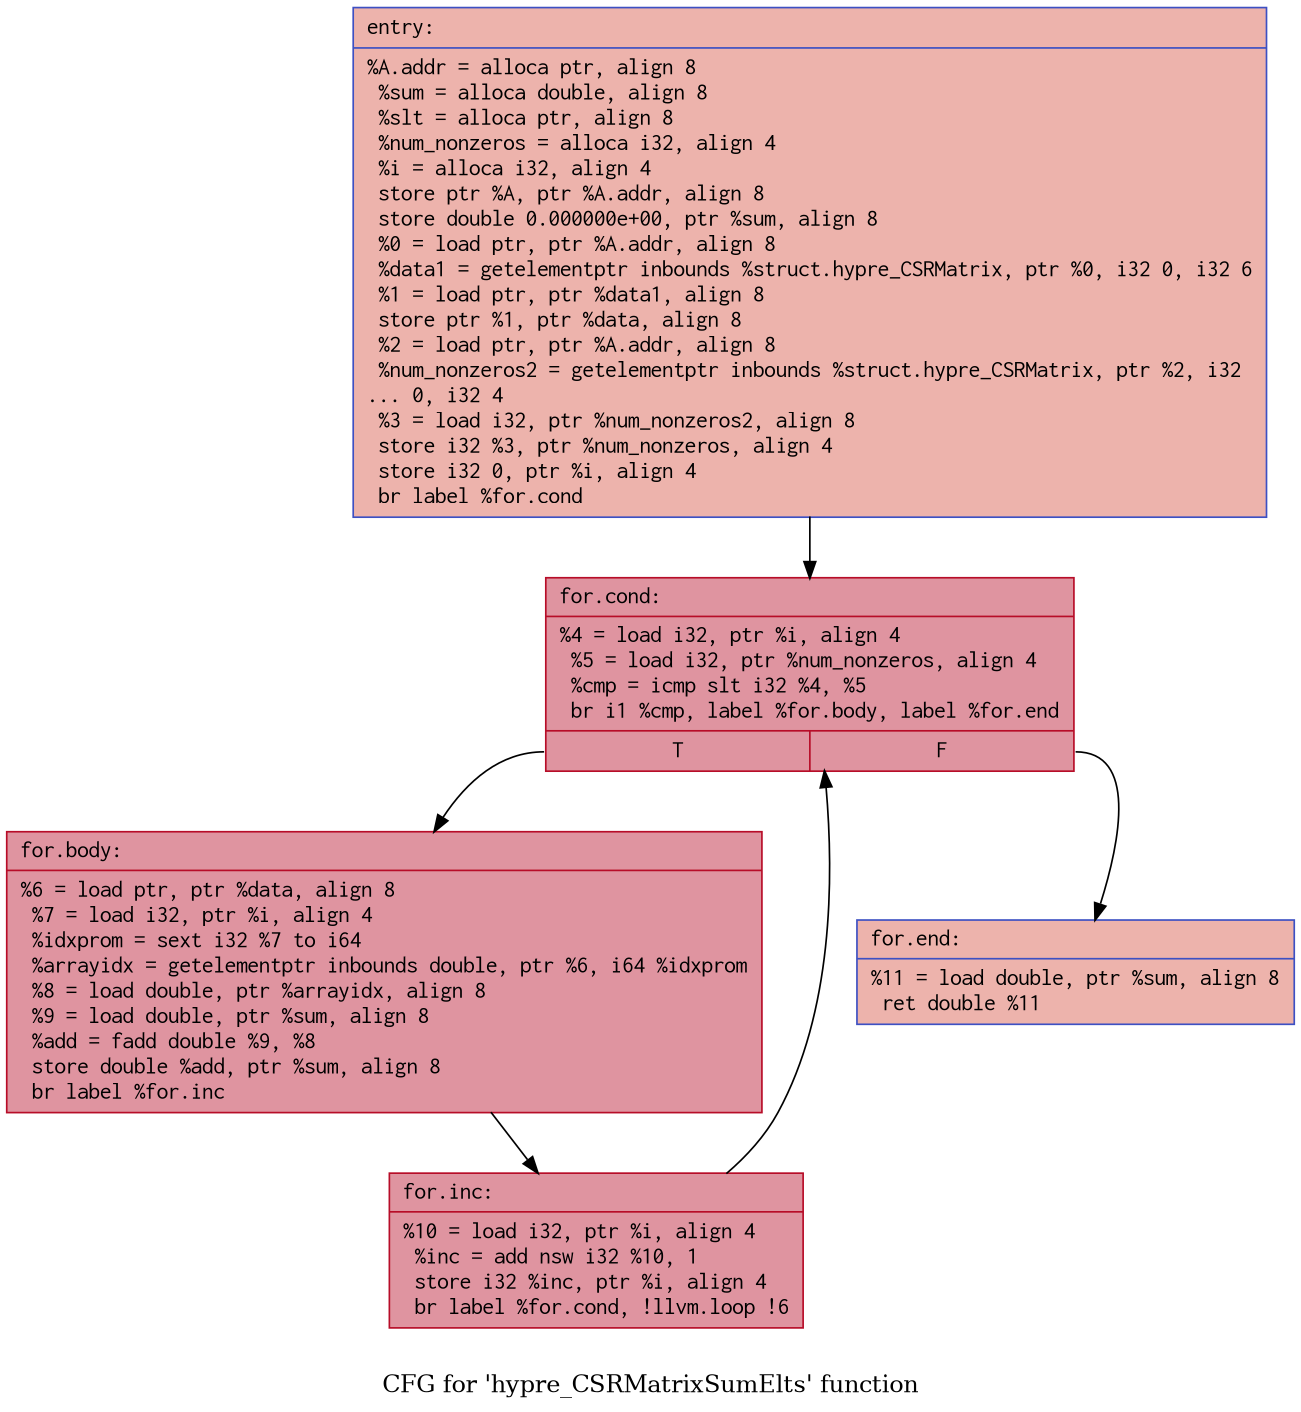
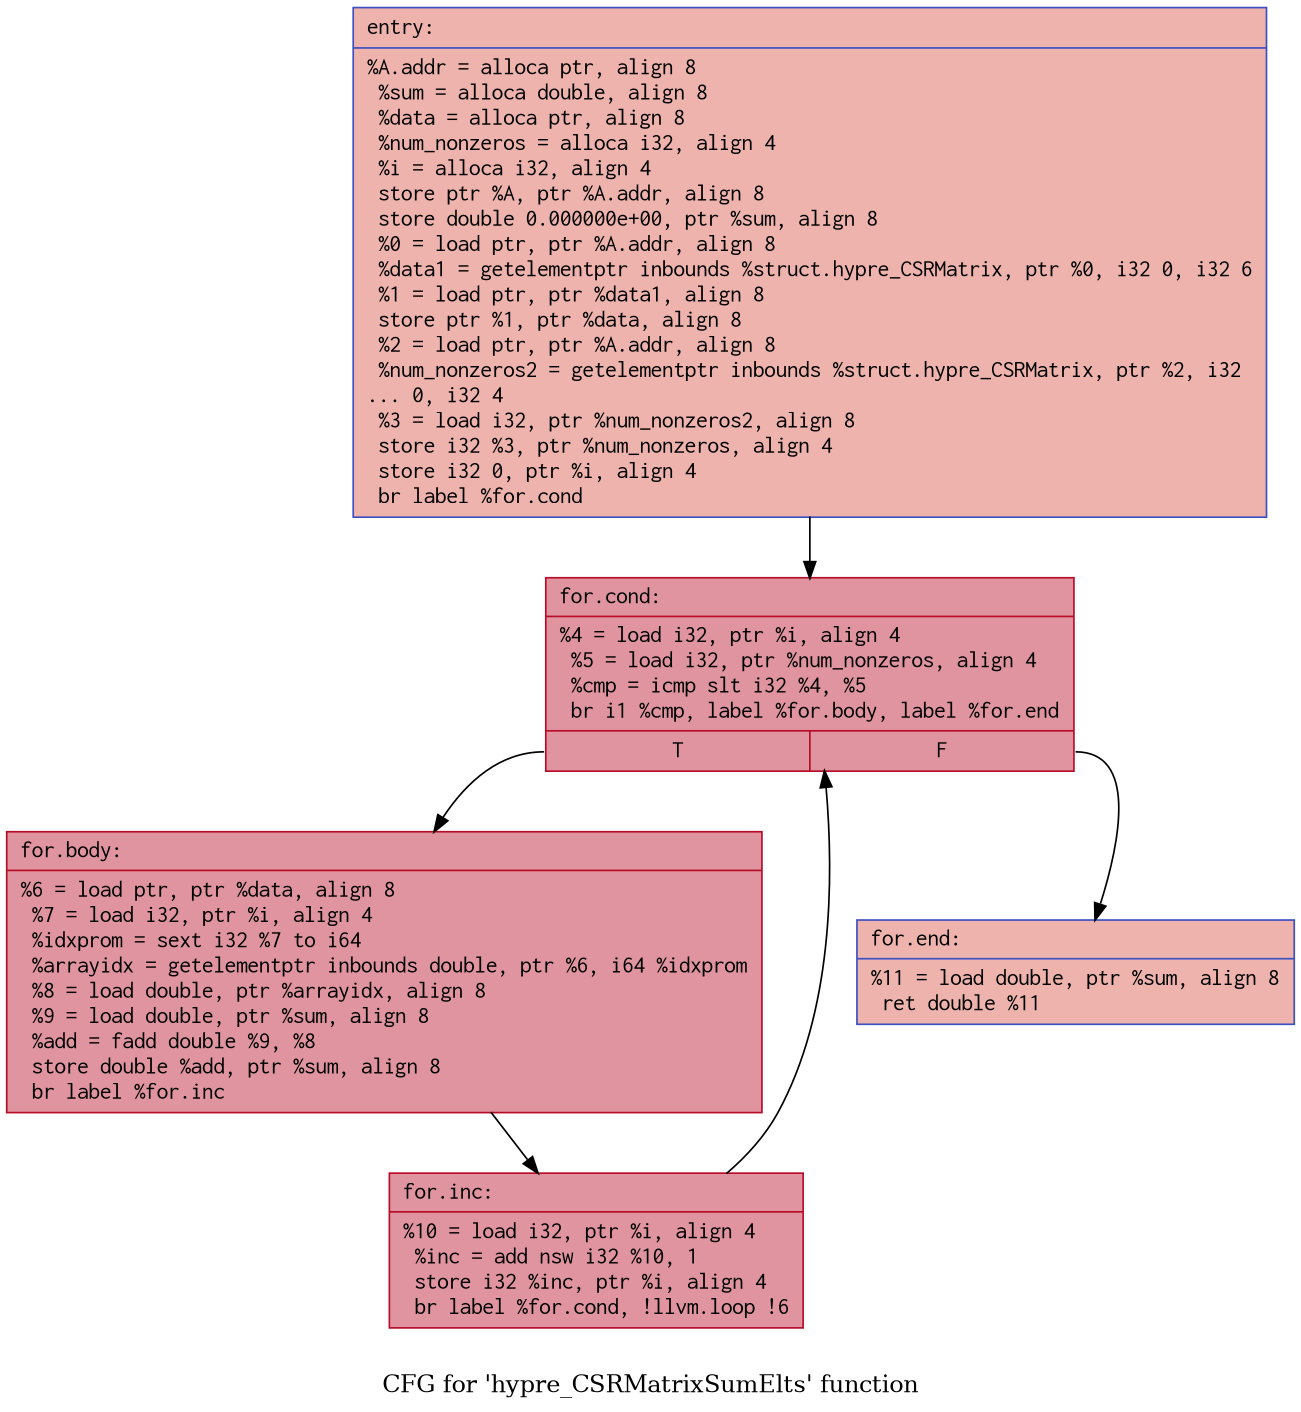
(521, 118) -> (526, 118)
